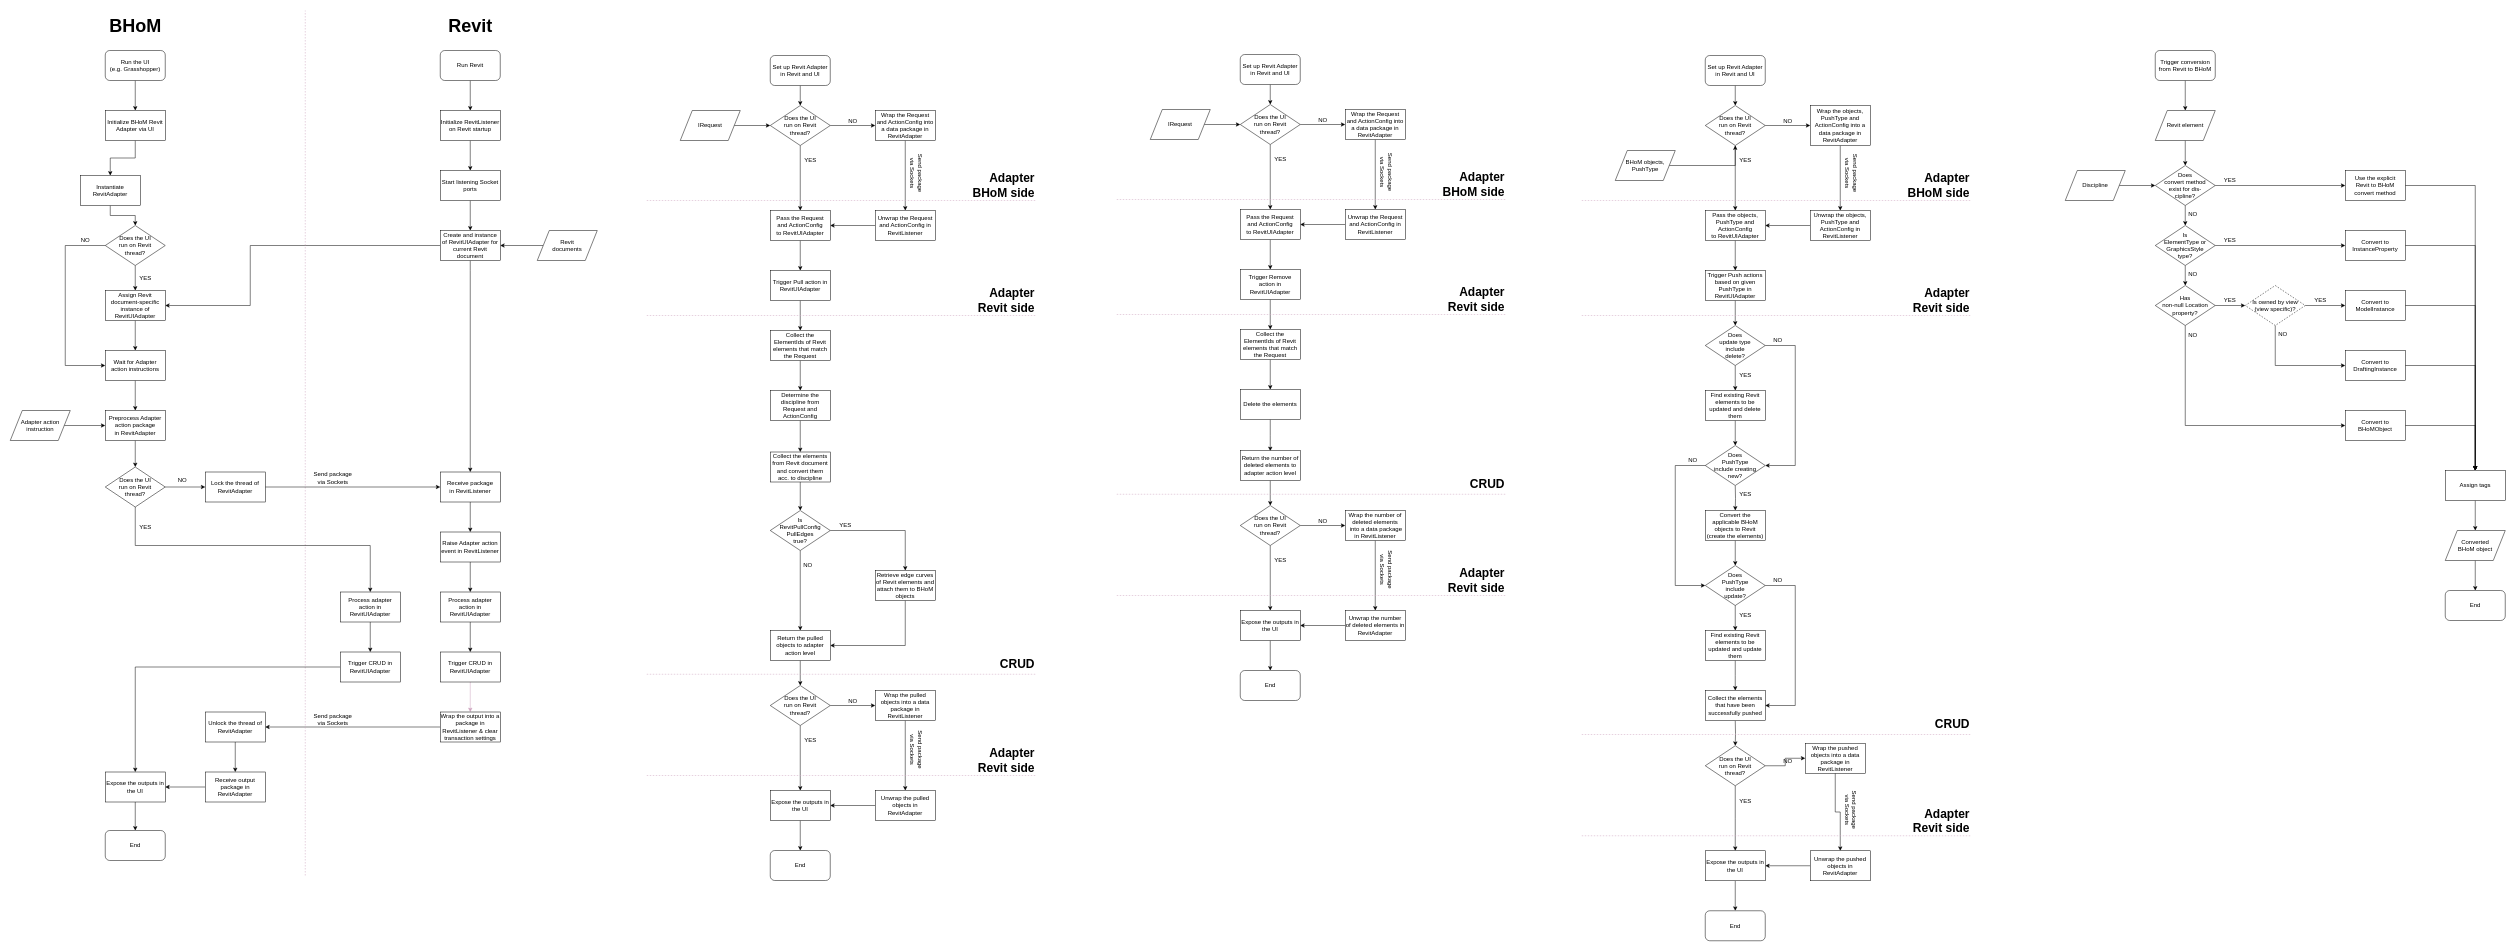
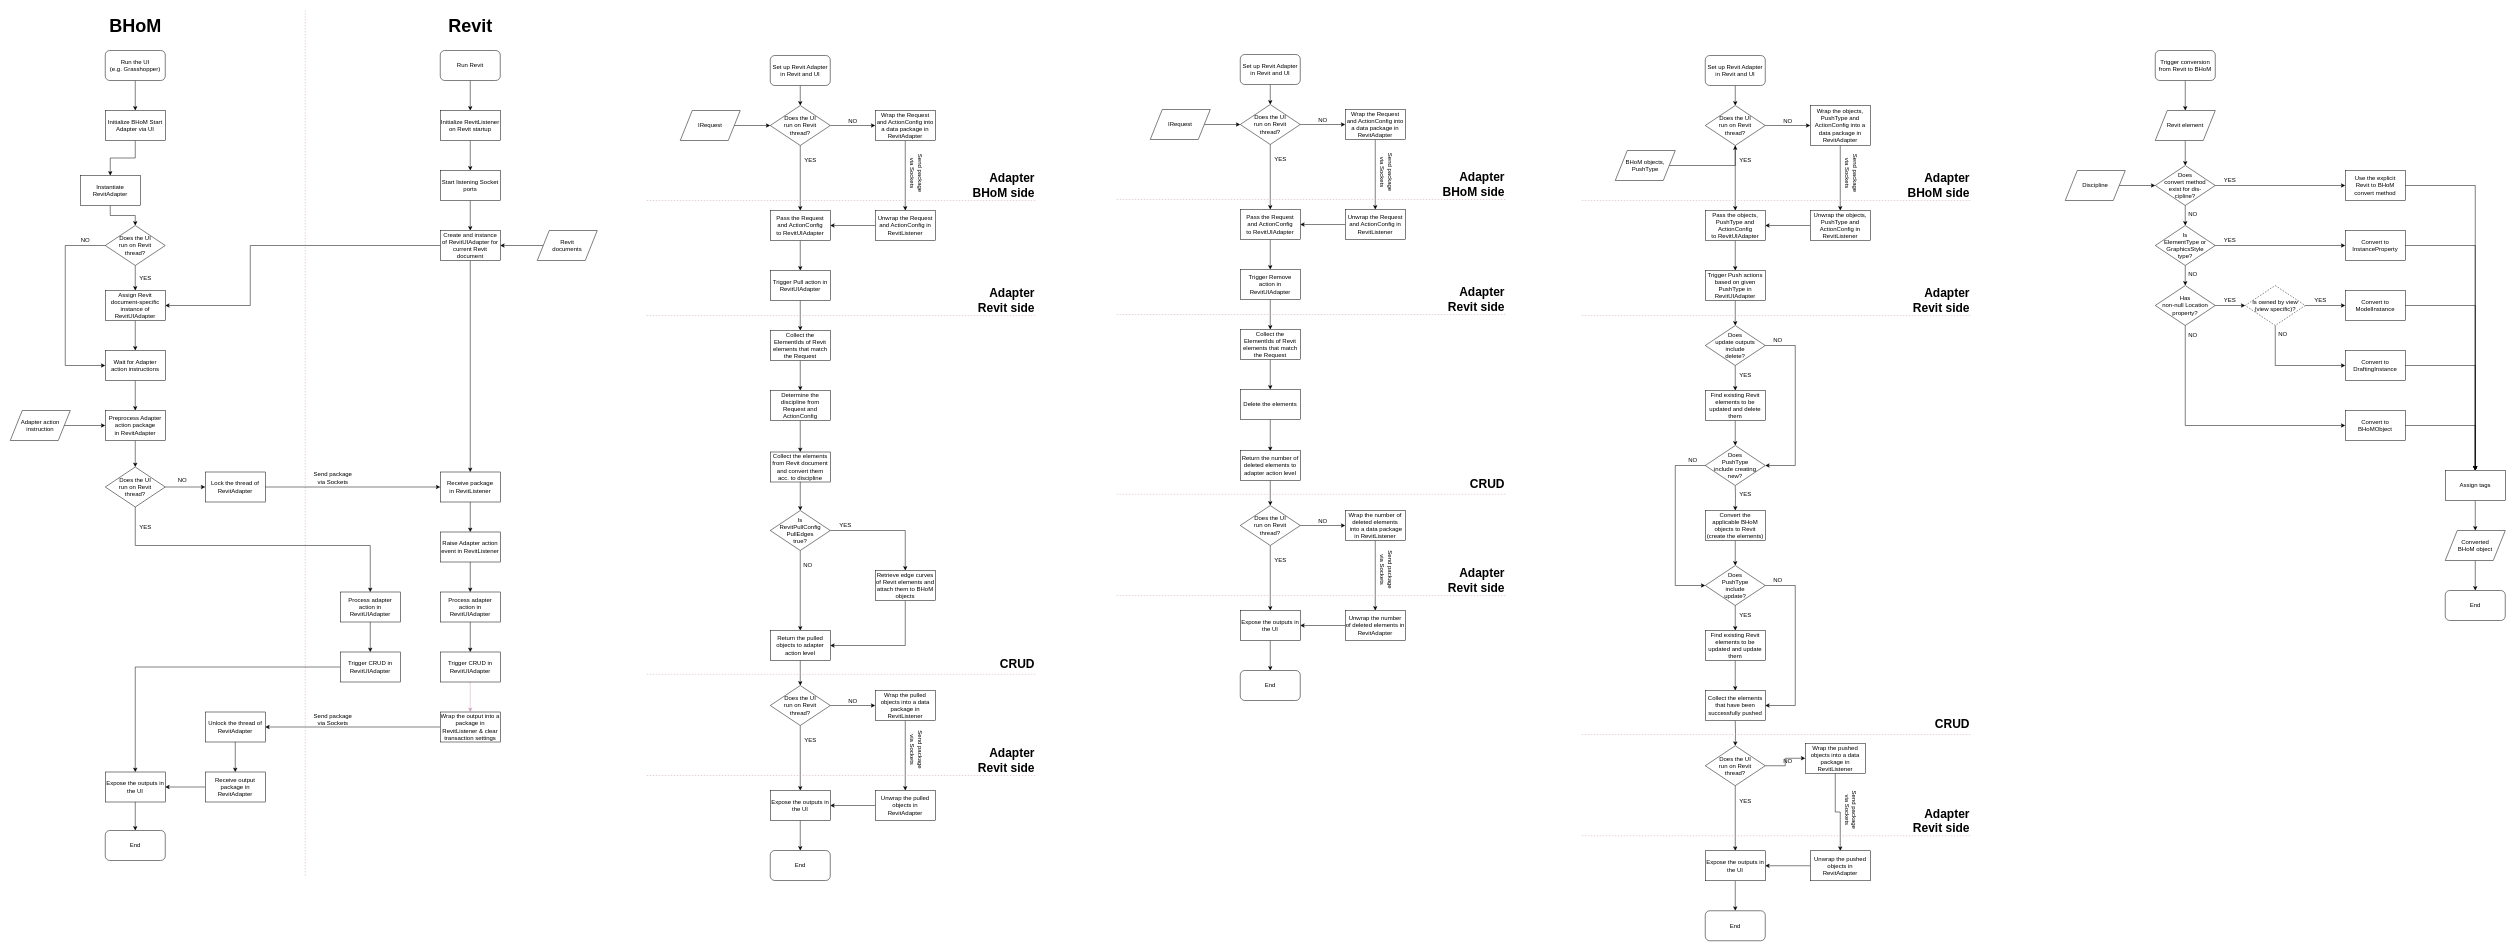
(135, 125) -> (135, 125)
(1735, 345) -> (1735, 345)
